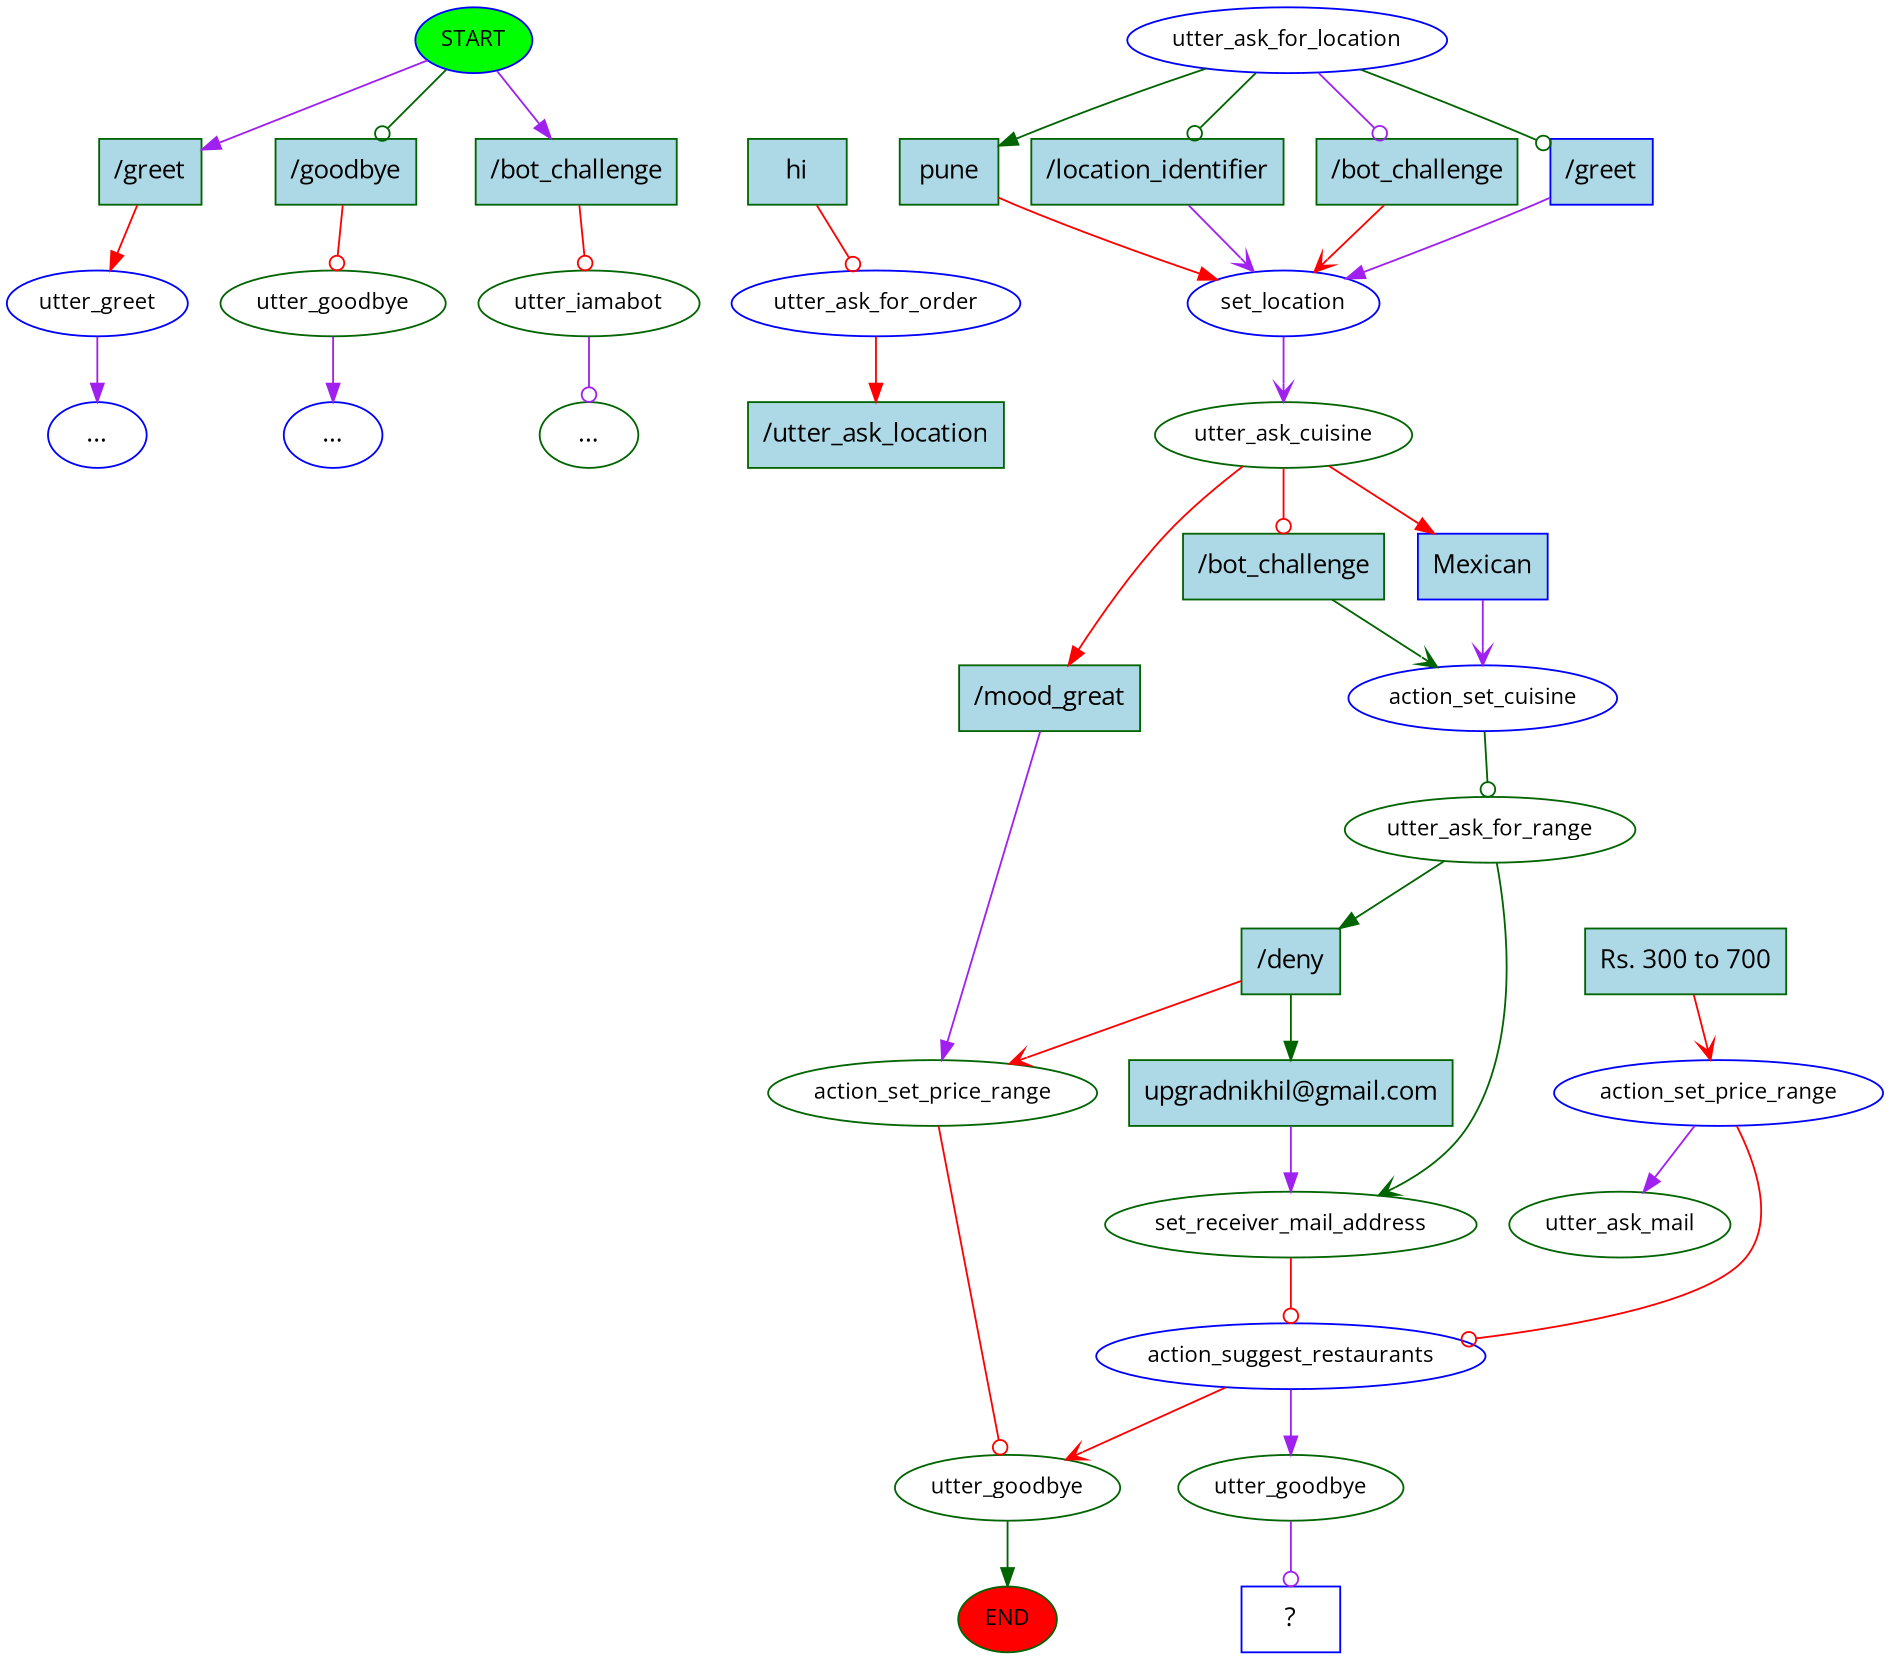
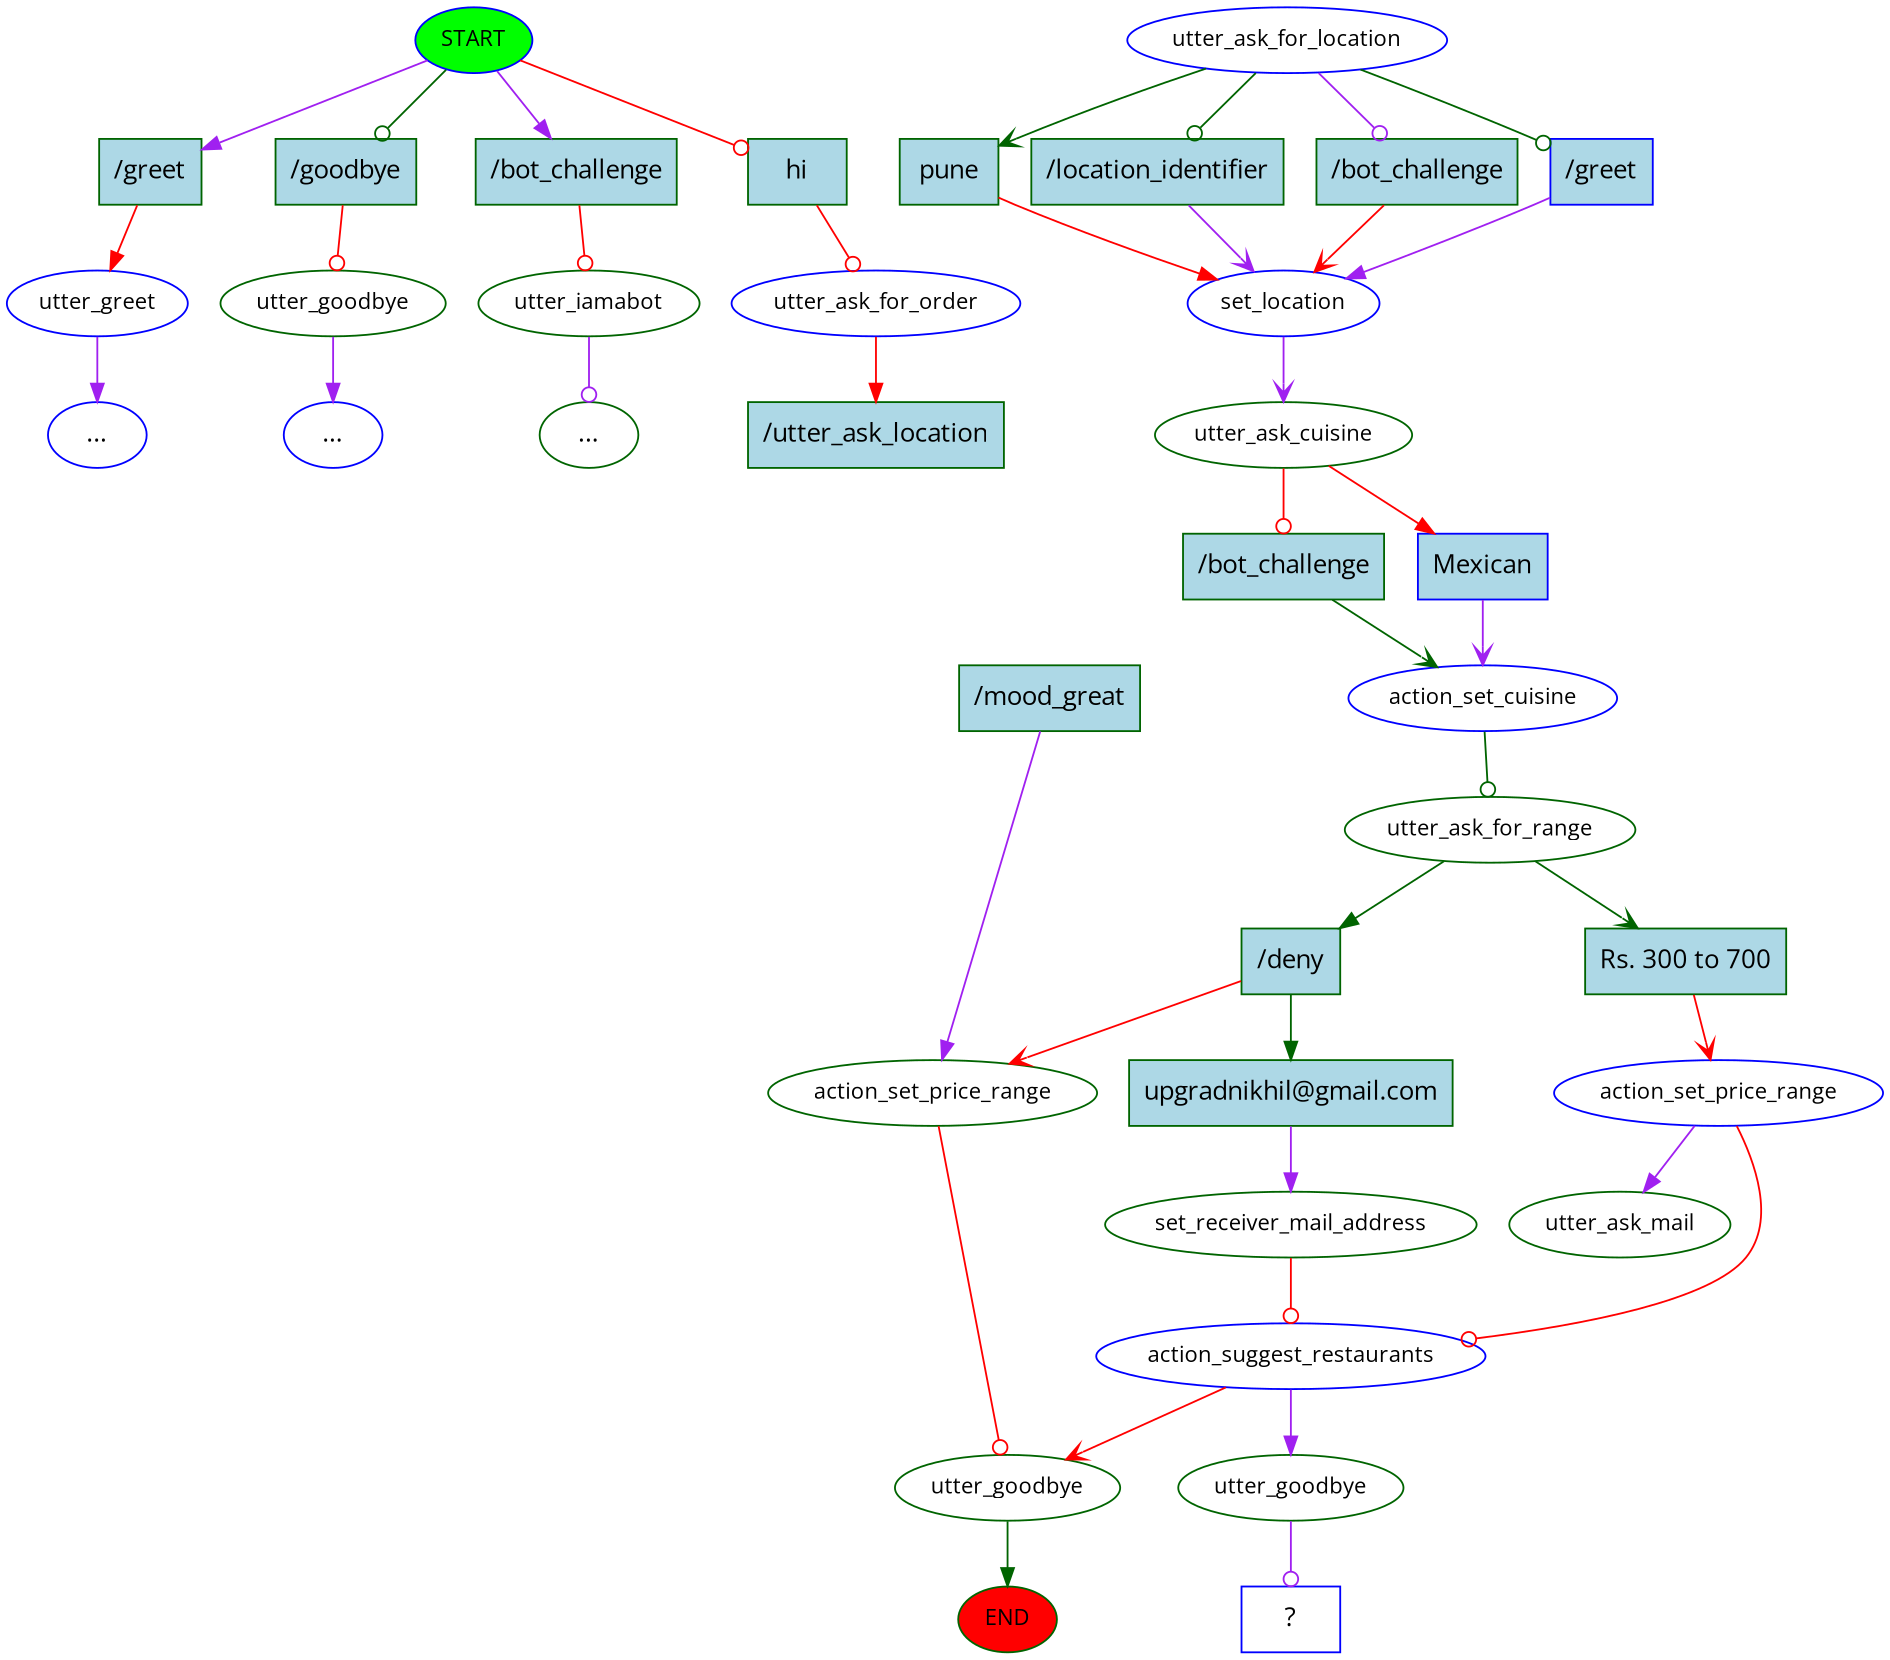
(1111, 102) -> (1111, 102)
none -> (627, 103)
(1152, 550) -> none
(1499, 1045) -> (1579, 890)
